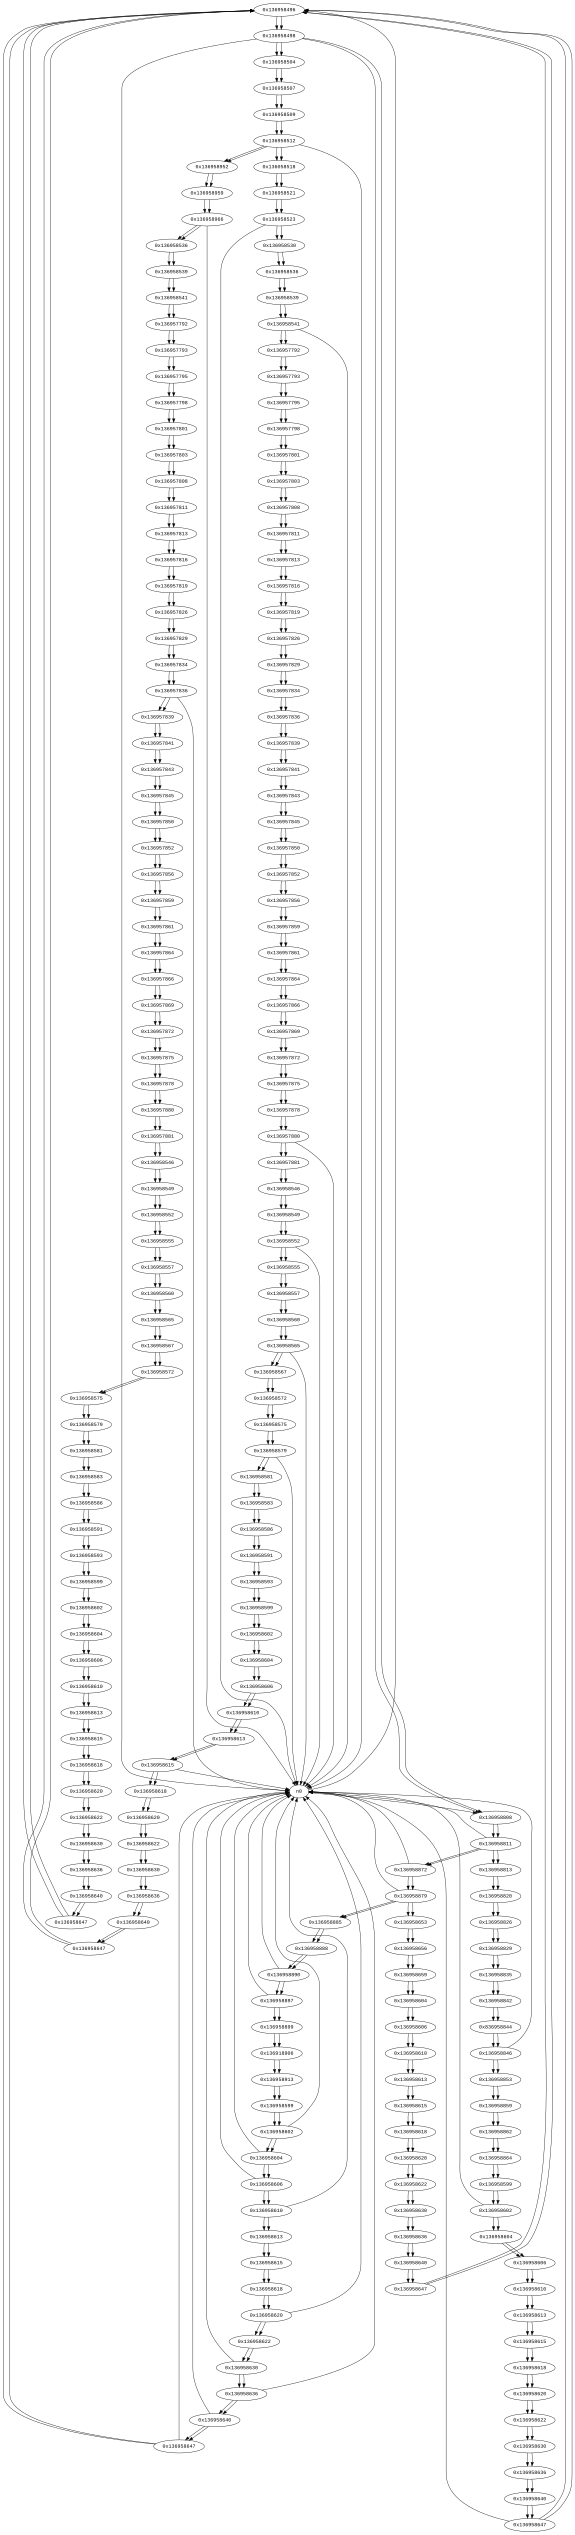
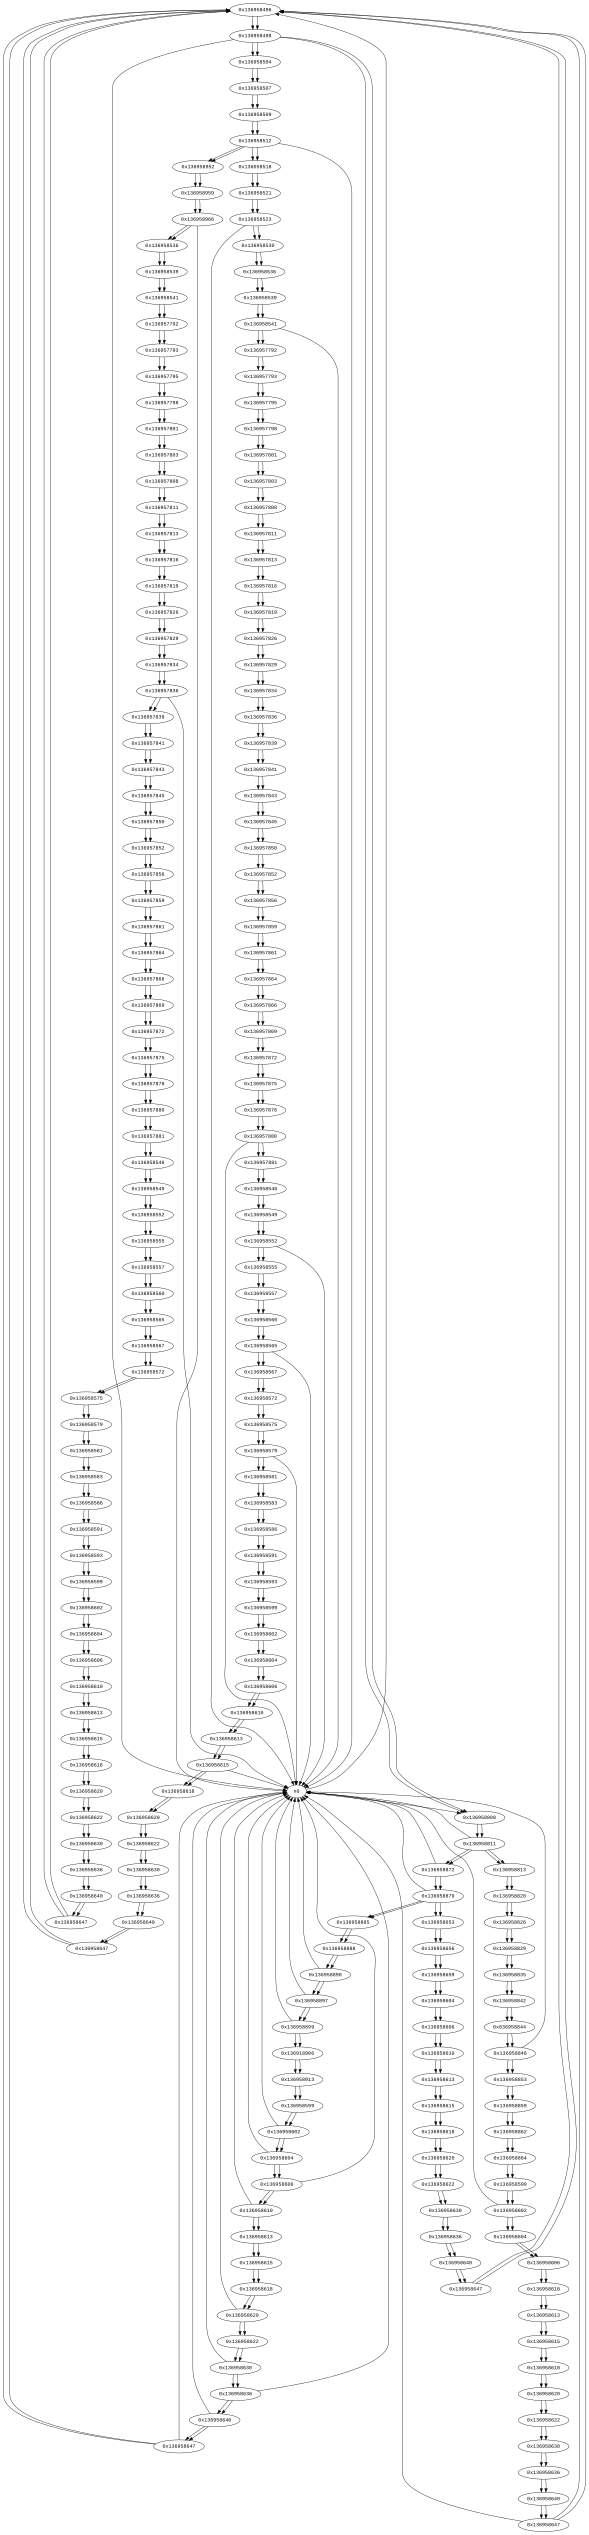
none -> (276, 1911)
